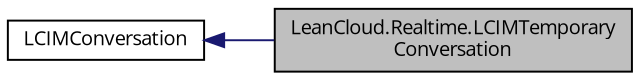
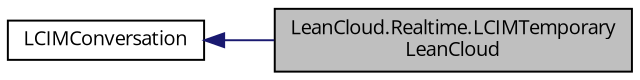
(453, 40) -> (453, 40)
